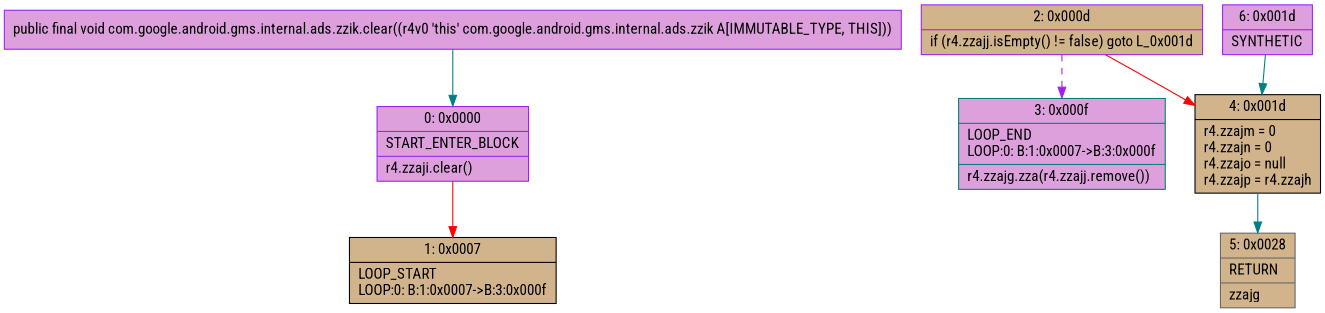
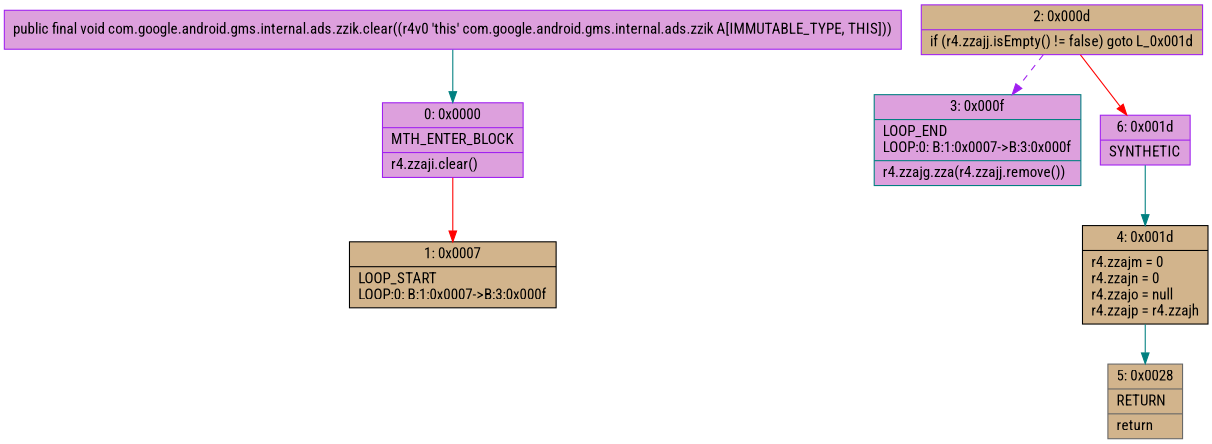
(1146, 77) -> (1100, 81)
(453, 143) -> (453, 140)
(1245, 295) -> (1135, 426)
